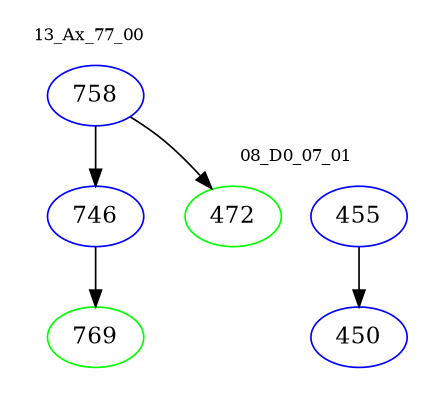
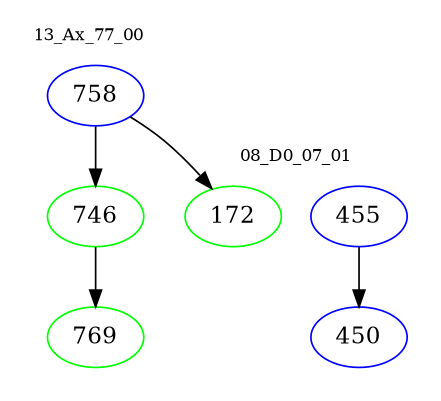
(96, 216) -> (96, 216)
(233, 216) -> (233, 216)
